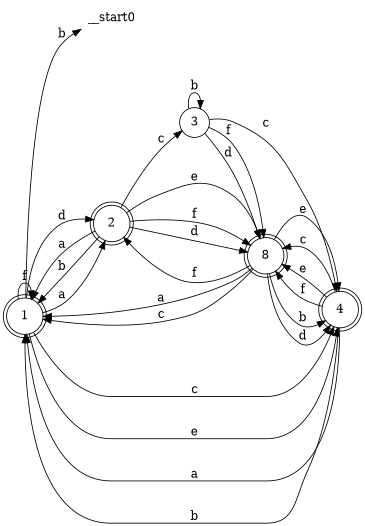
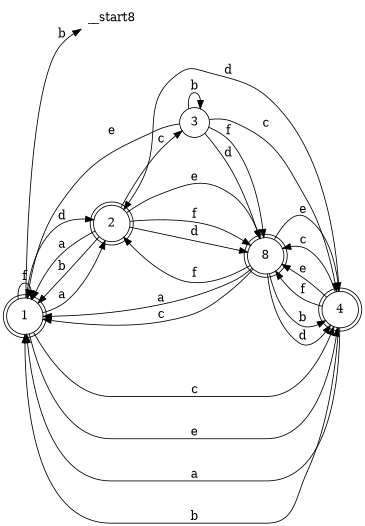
(112, 18) -> (112, 18)
none -> (257, 89)
none -> (77, 182)
